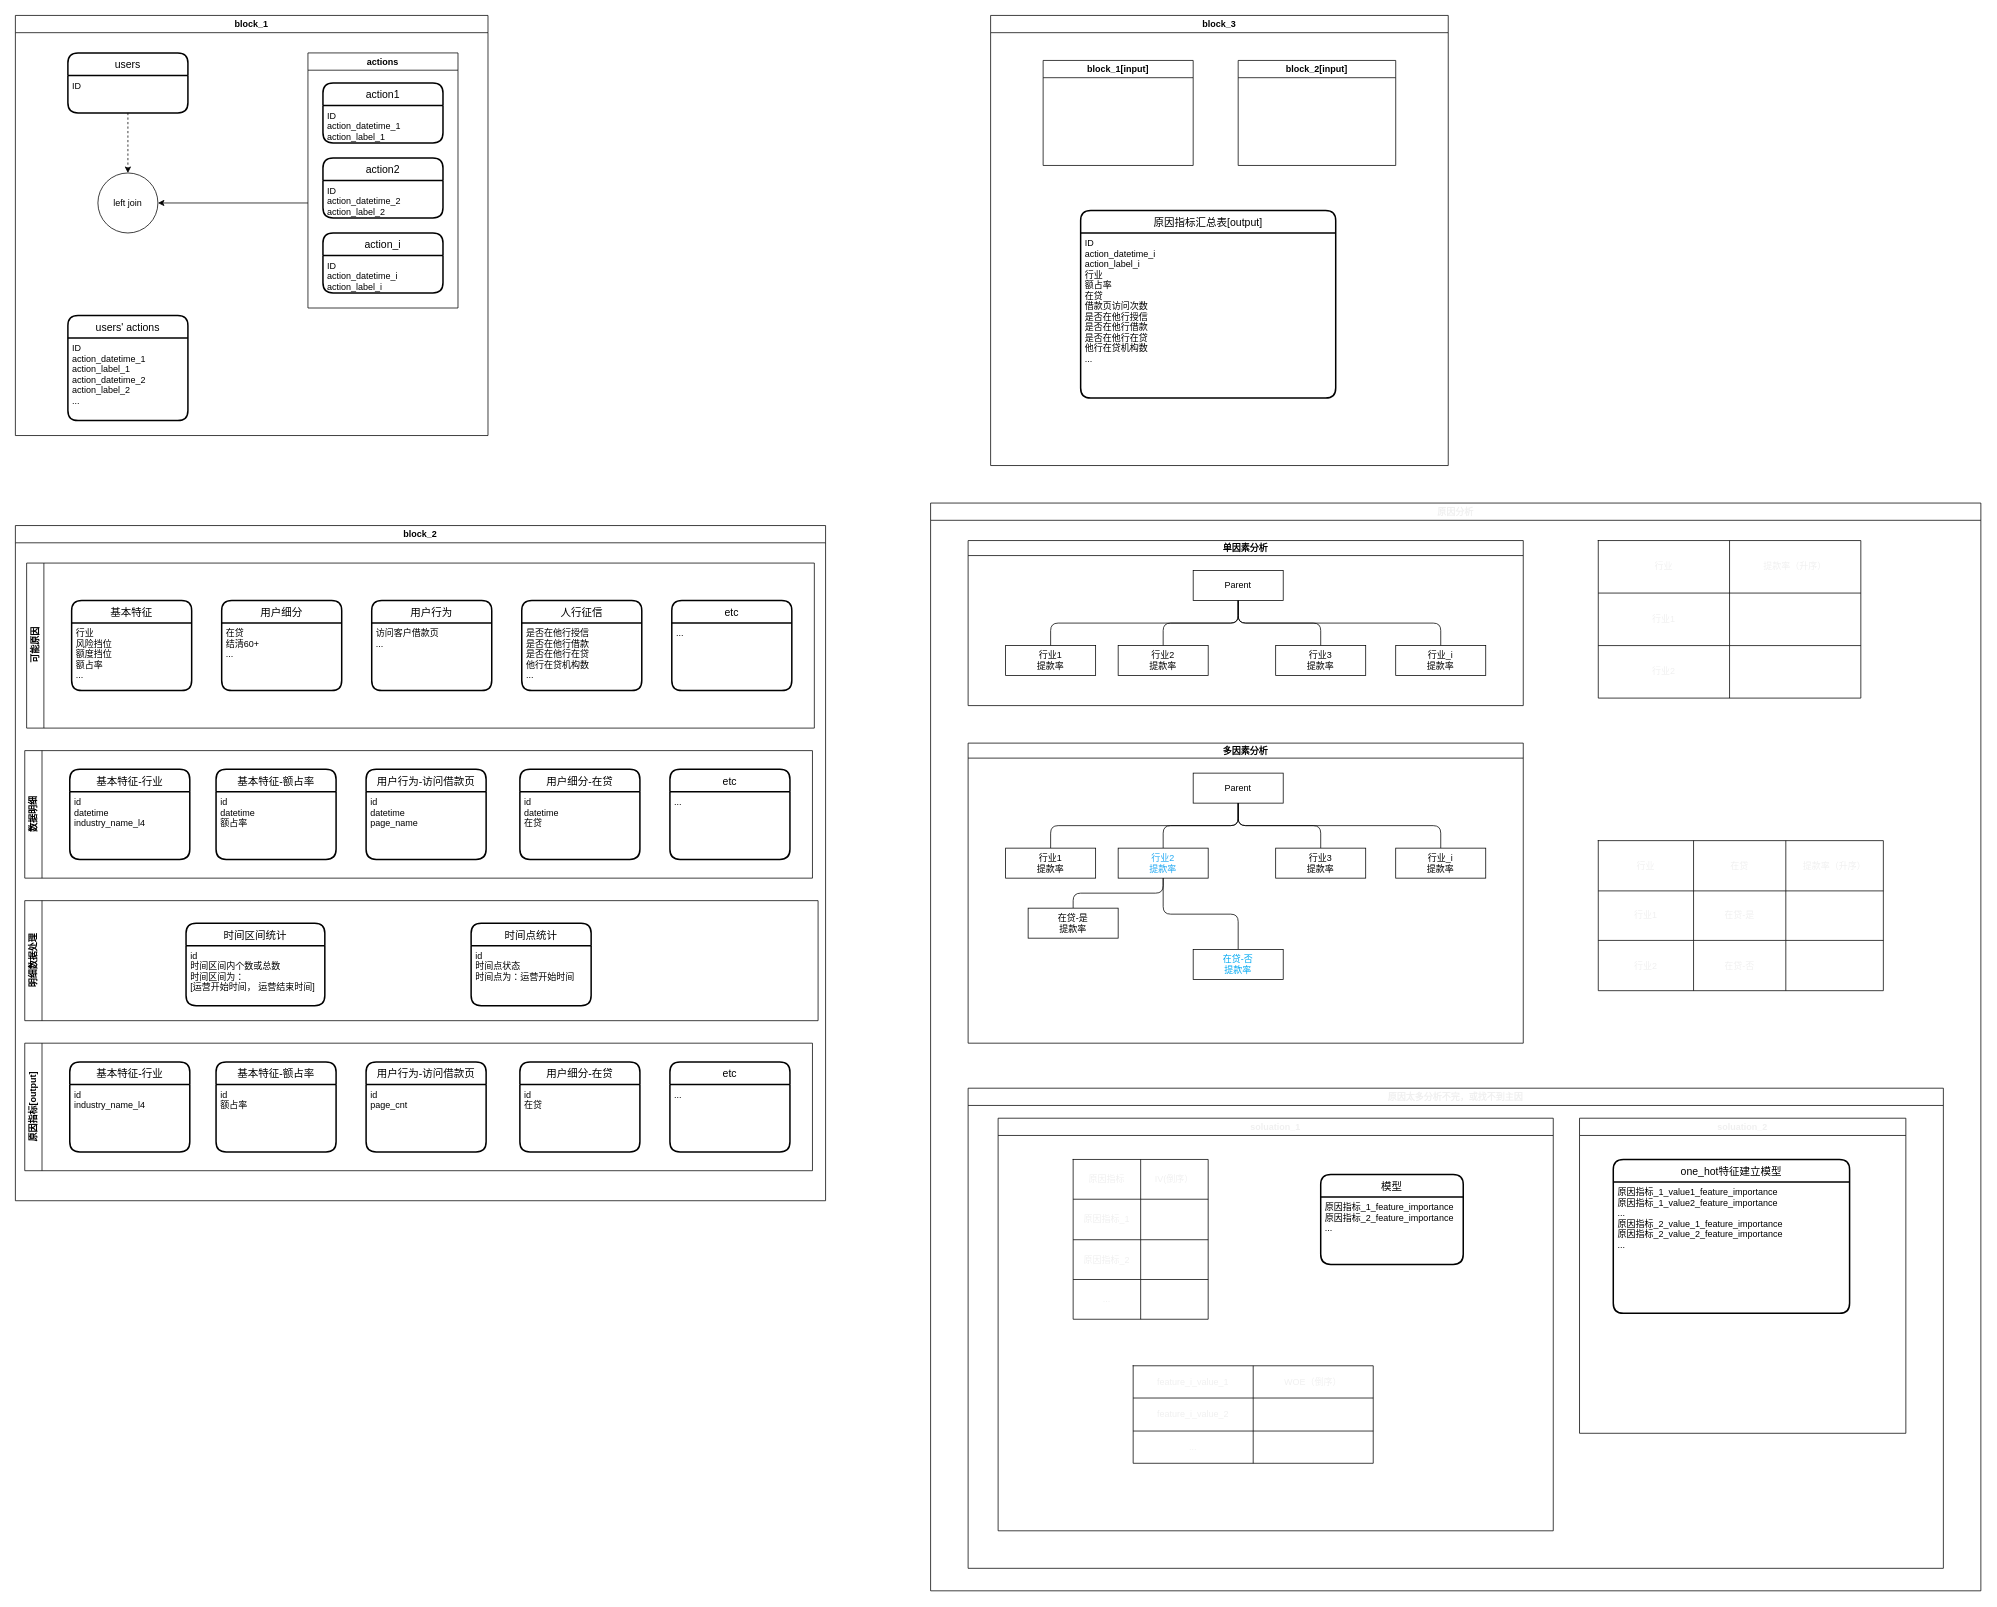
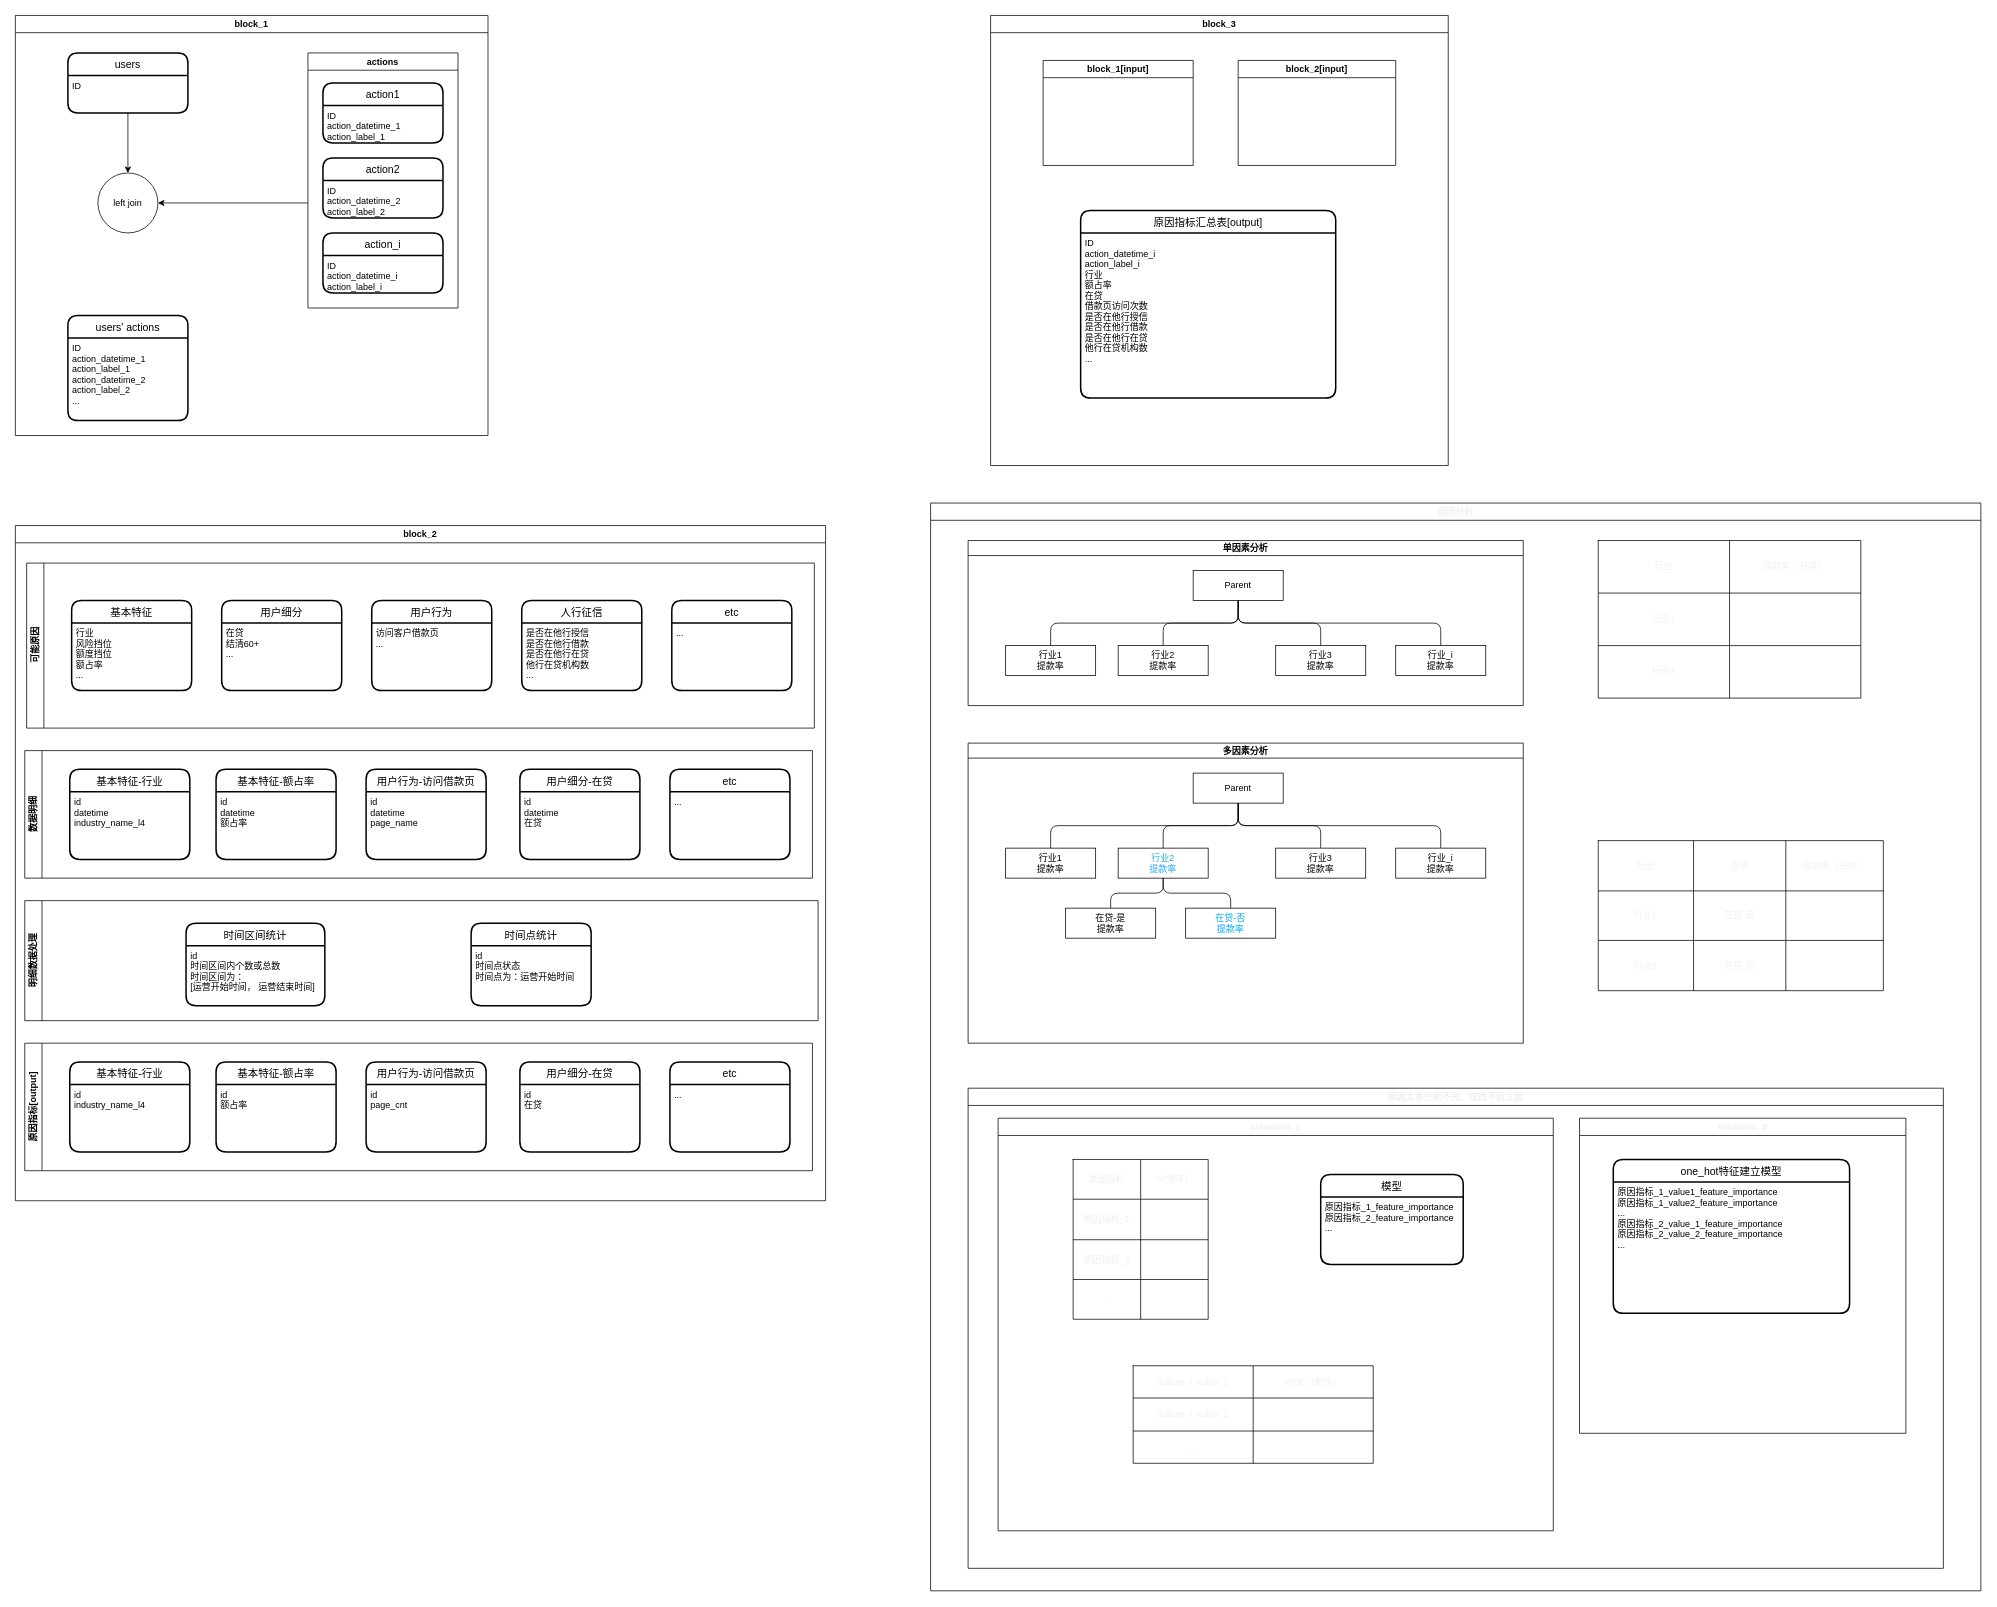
(128, 141) -> (128, 141)
(1073, 923) -> (1110, 923)
(1238, 964) -> (1230, 923)
